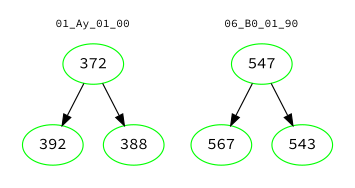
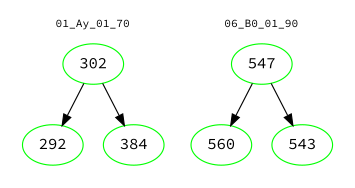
(93, 24) -> (93, 24)
(93, 64) -> (93, 64)
(53, 145) -> (53, 145)
(134, 145) -> (134, 145)
(221, 145) -> (221, 145)
